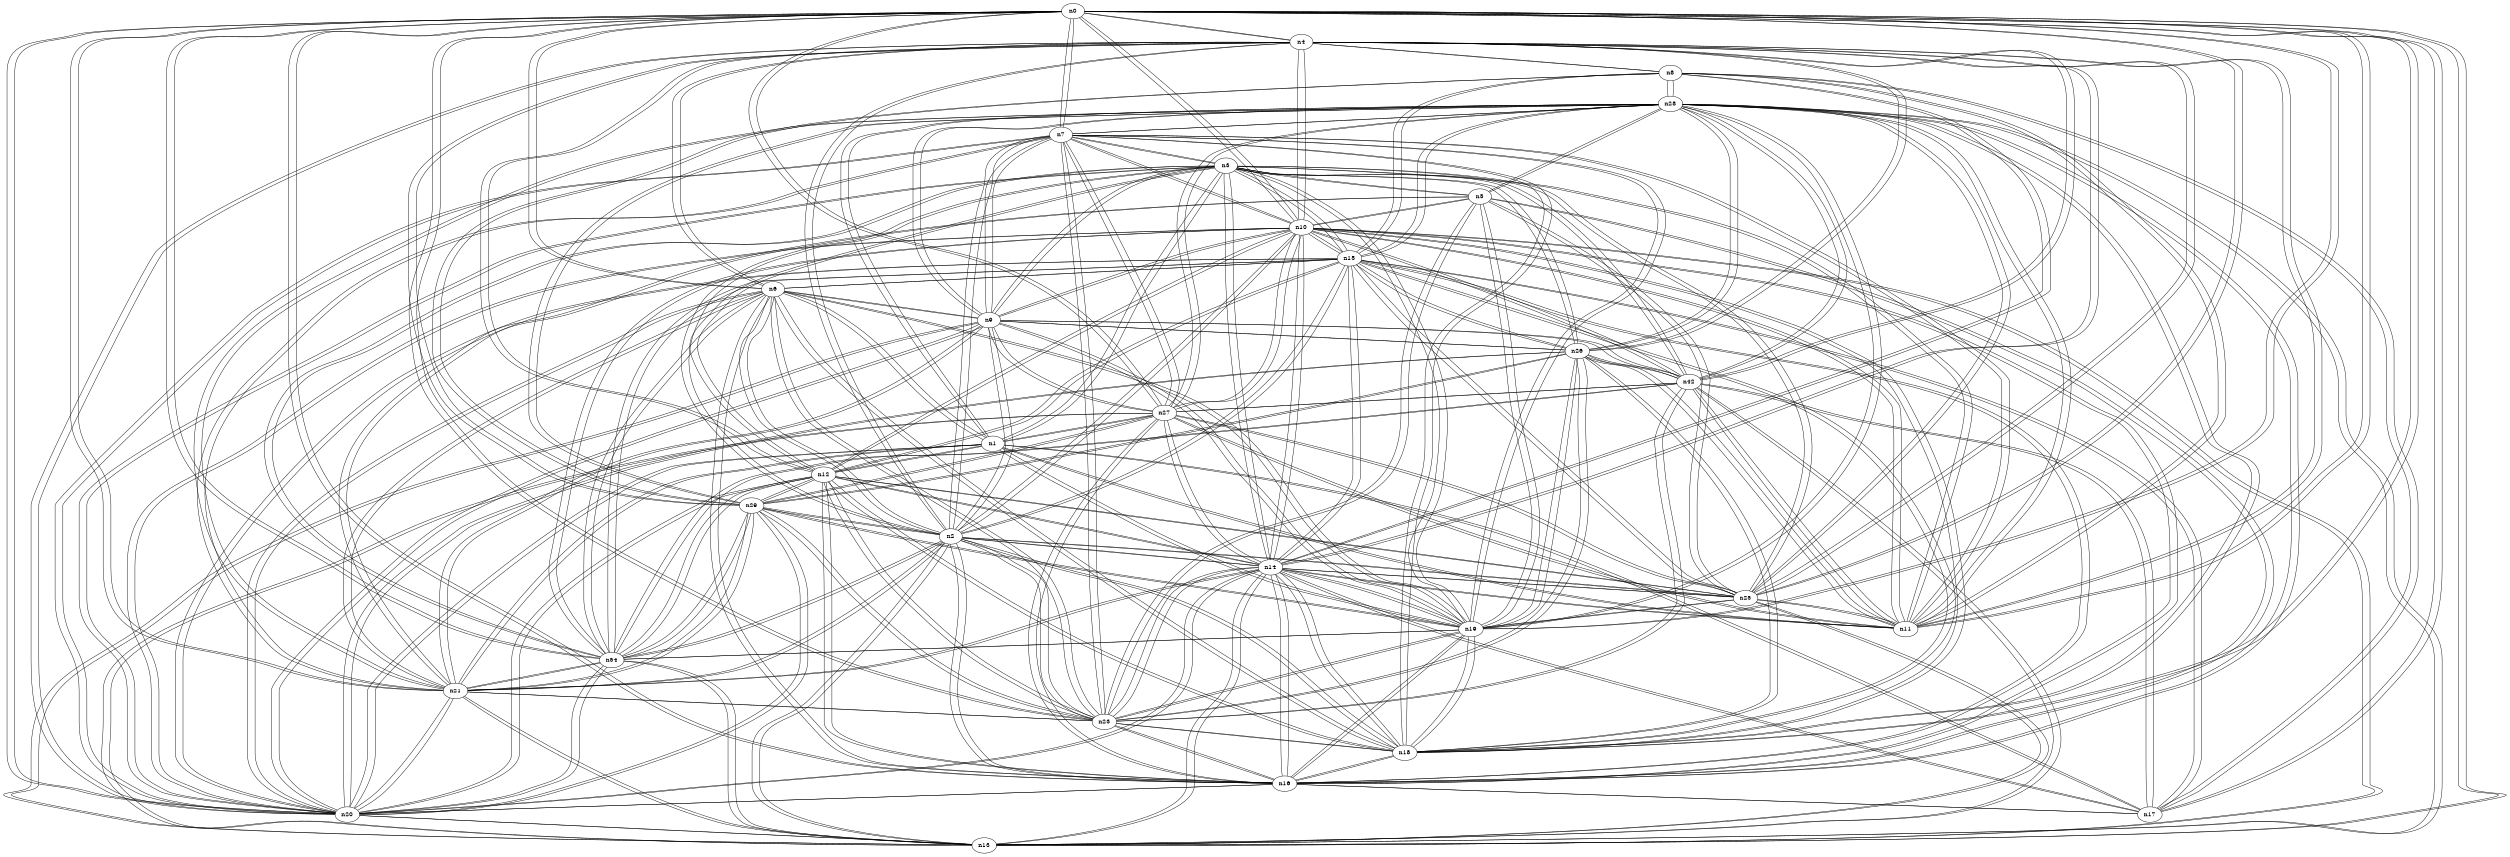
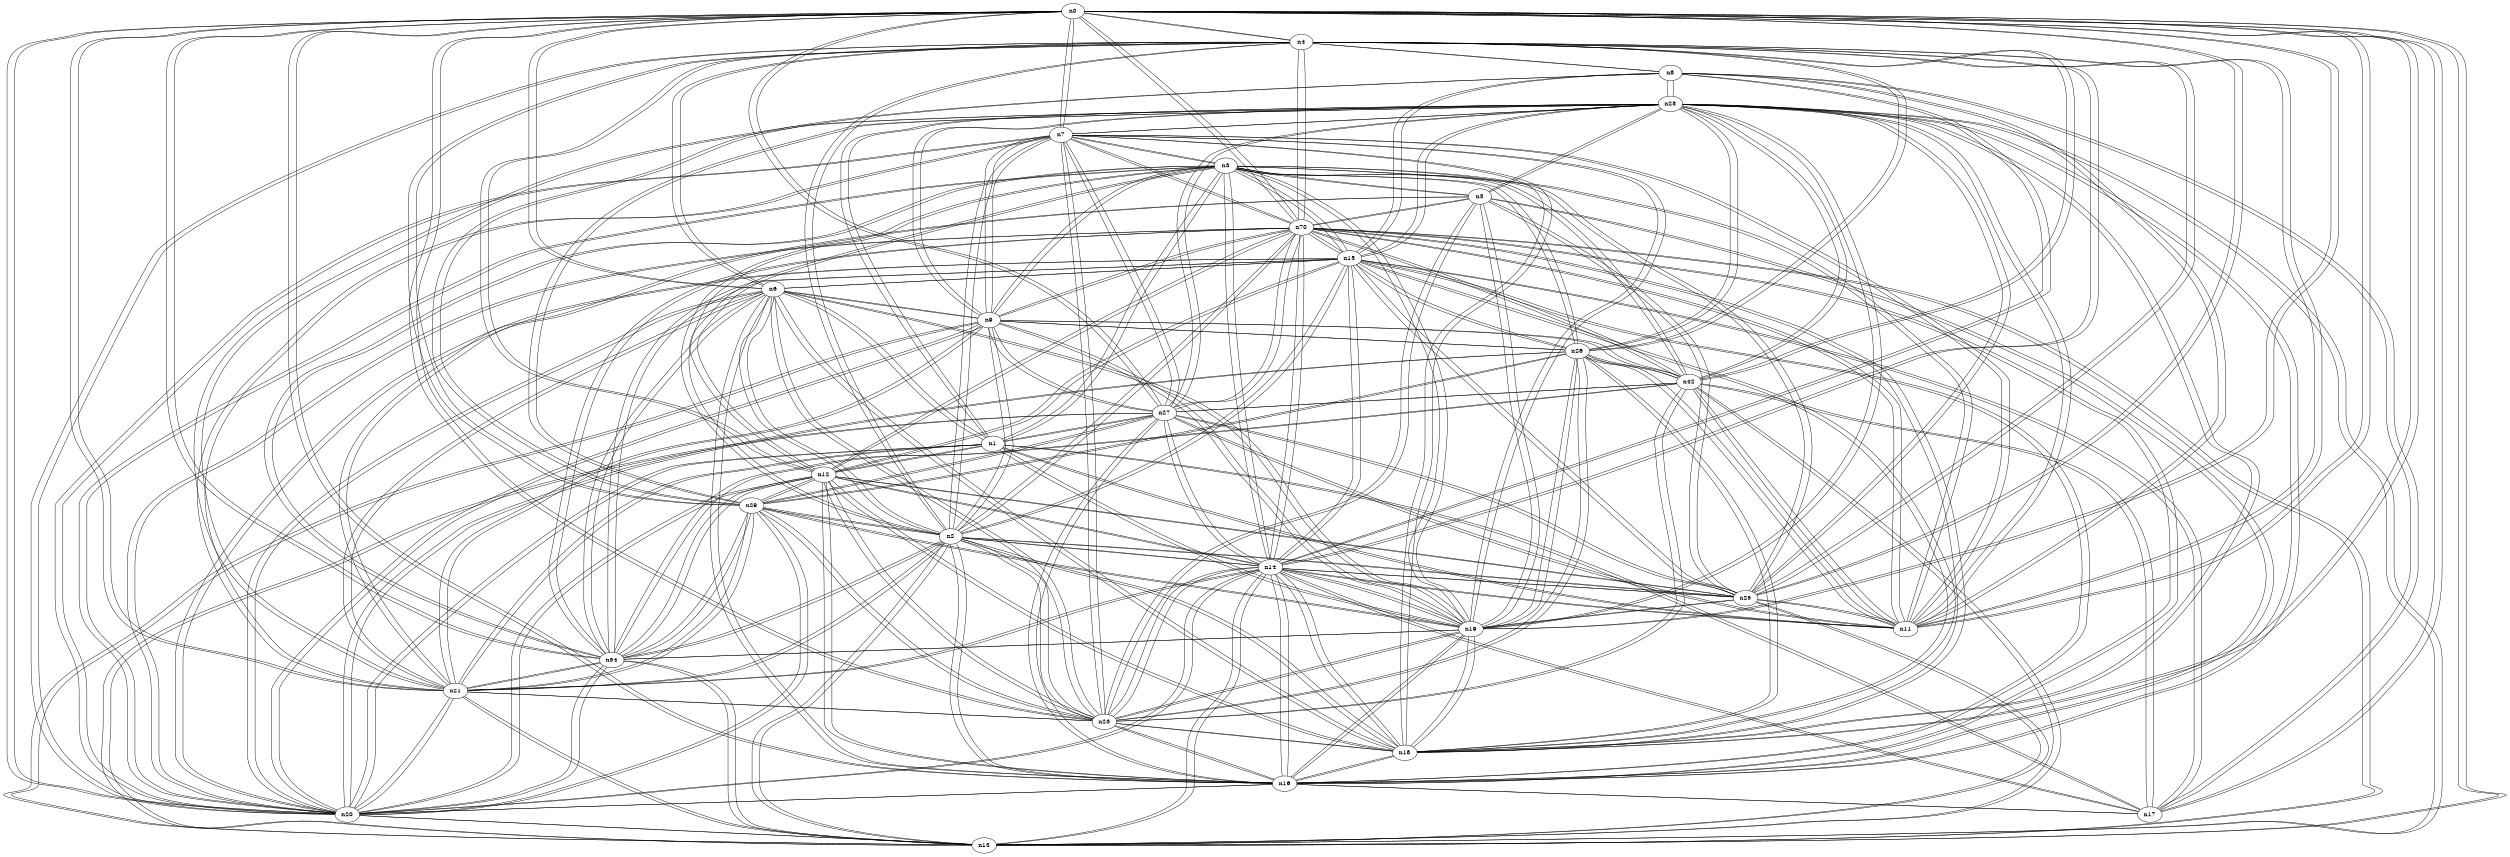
(1301, 227) -> (1301, 227)
